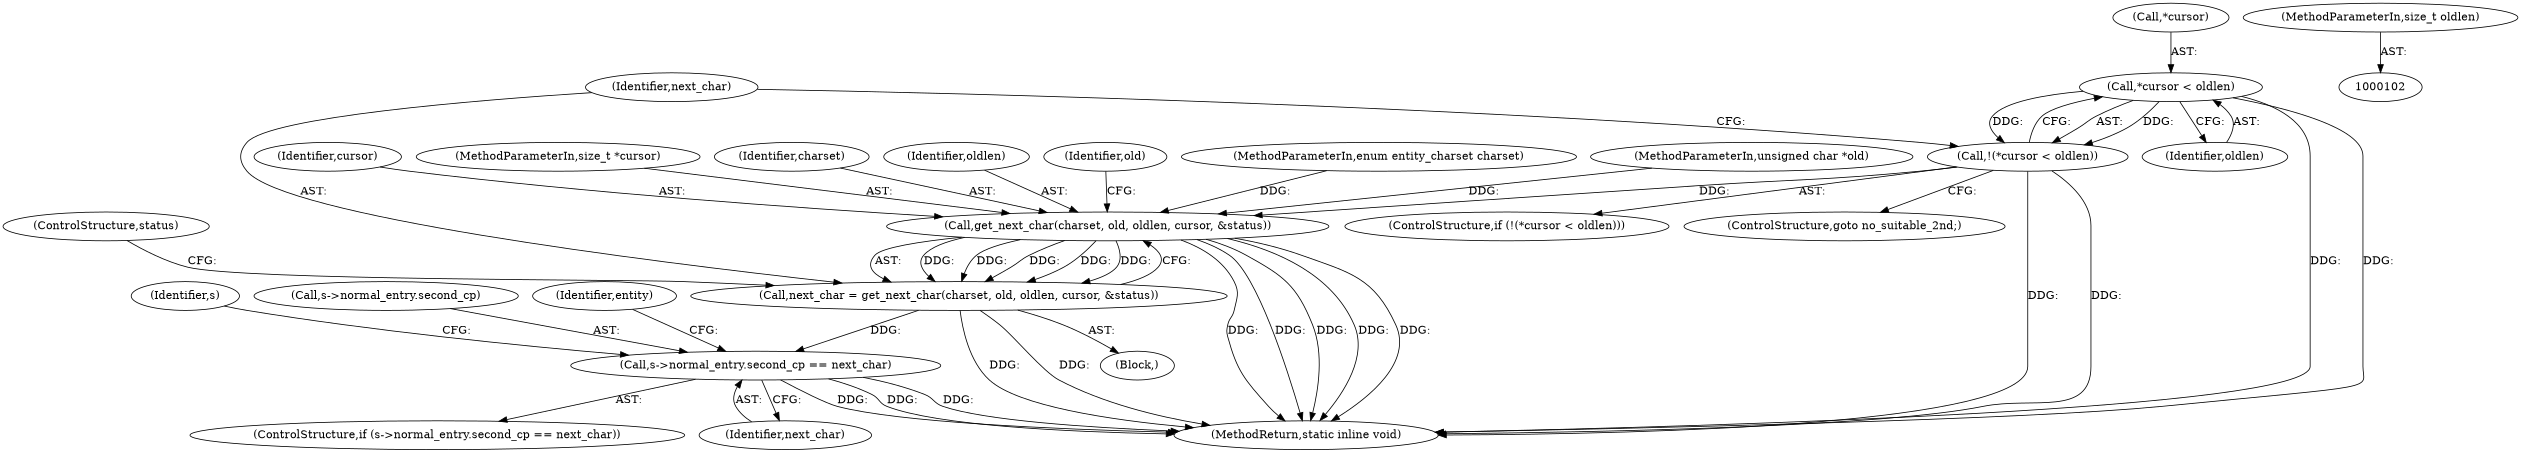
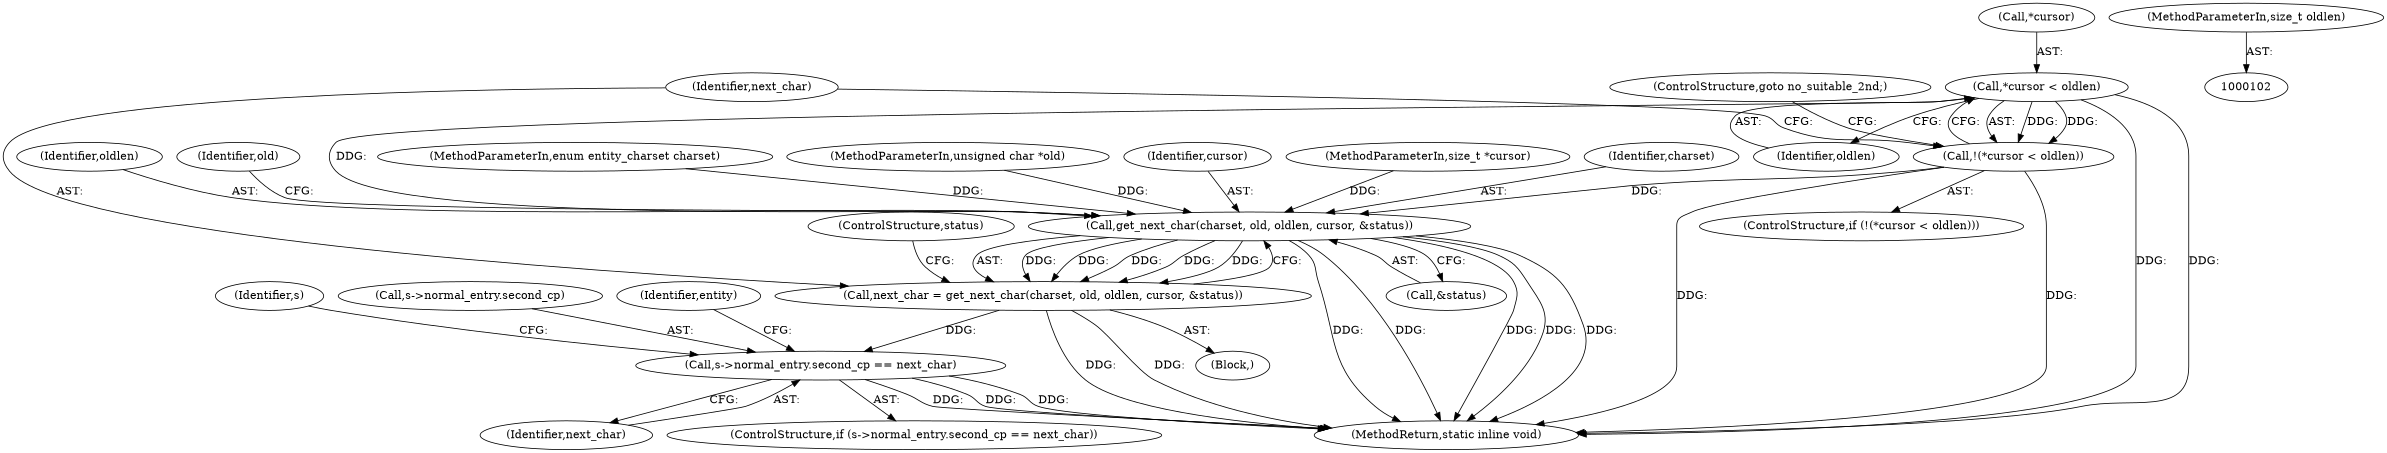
none -> (762, 119)
(1941, 190) -> (1861, 132)
(881, 192) -> (1367, 192)
none -> (1446, 296)
